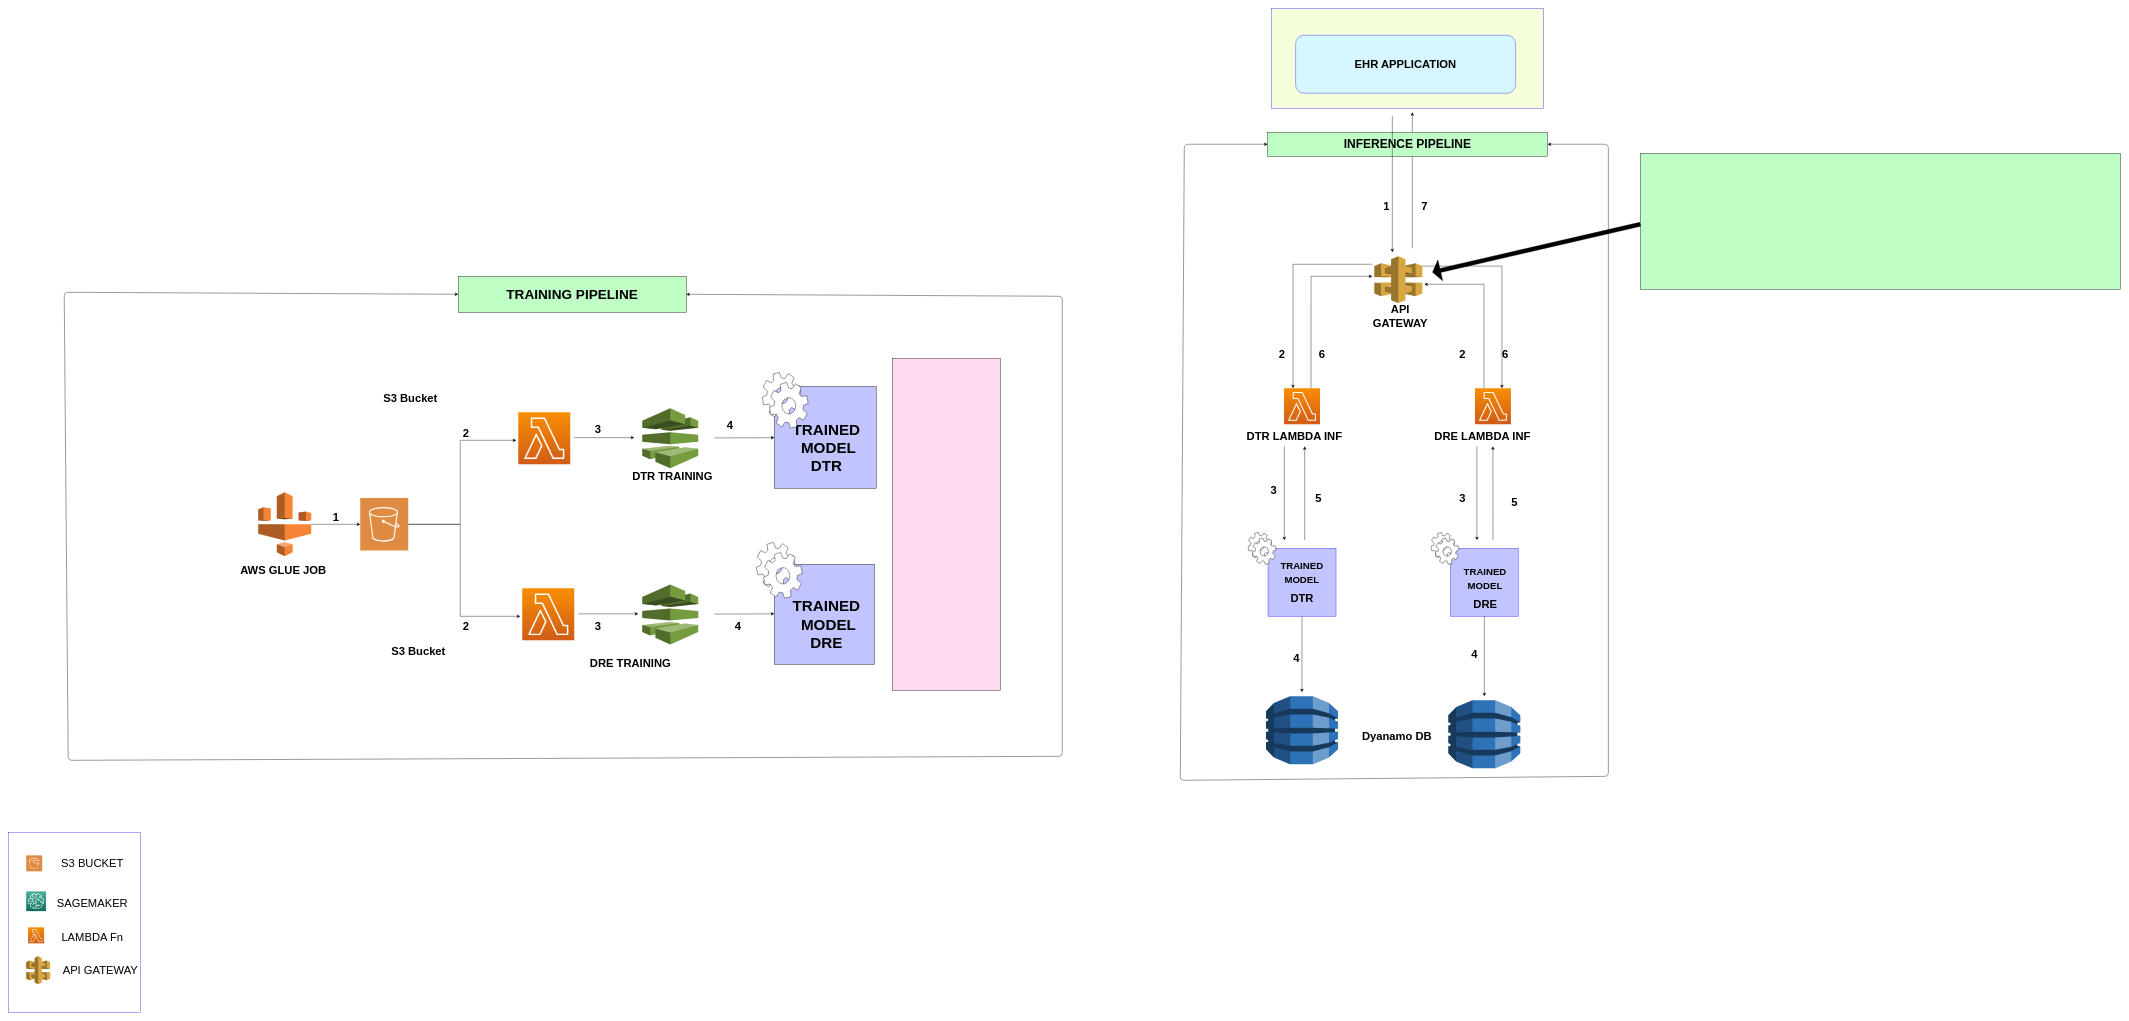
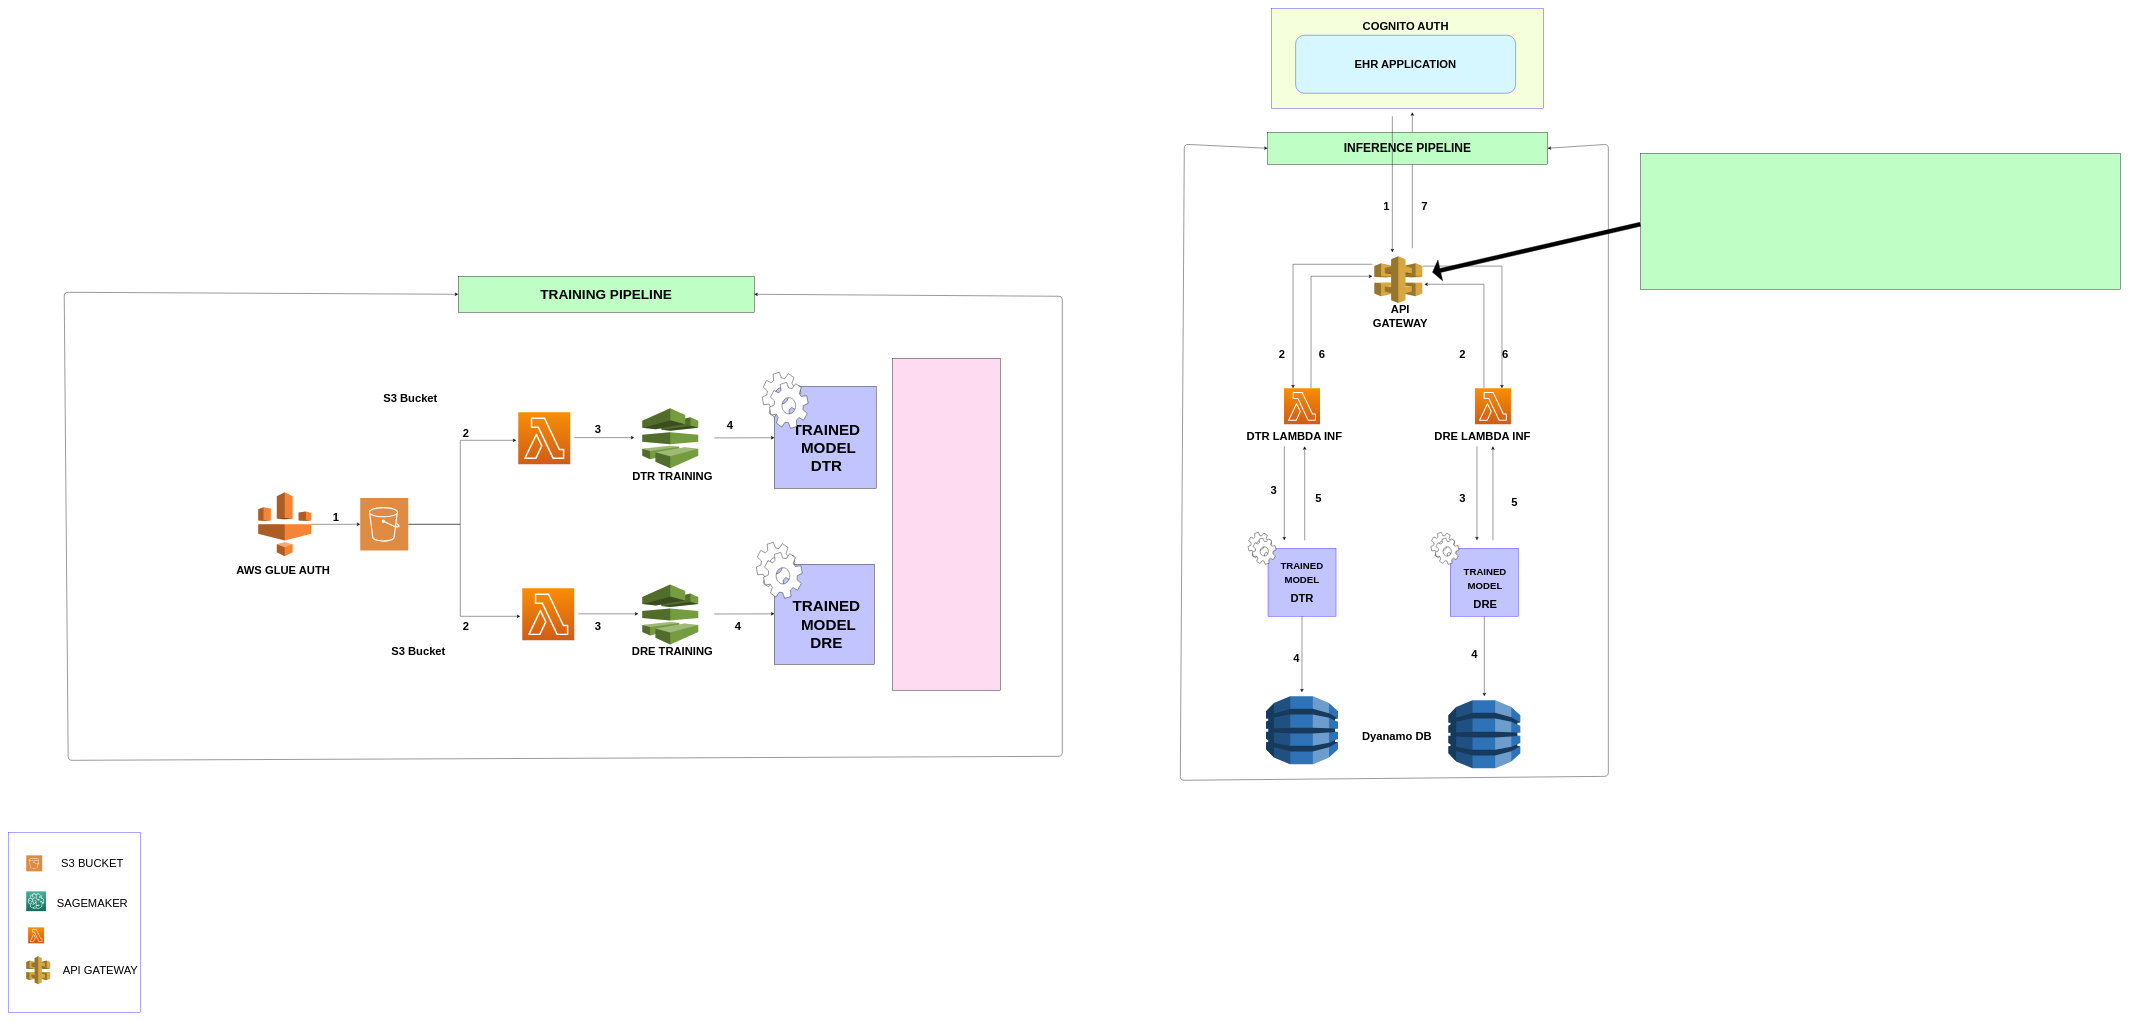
none -> (1406, 26)
(1408, 144) -> (1408, 148)
(572, 294) -> (606, 294)
(285, 570) -> (285, 570)
(630, 662) -> (672, 650)
(92, 937) -> none
